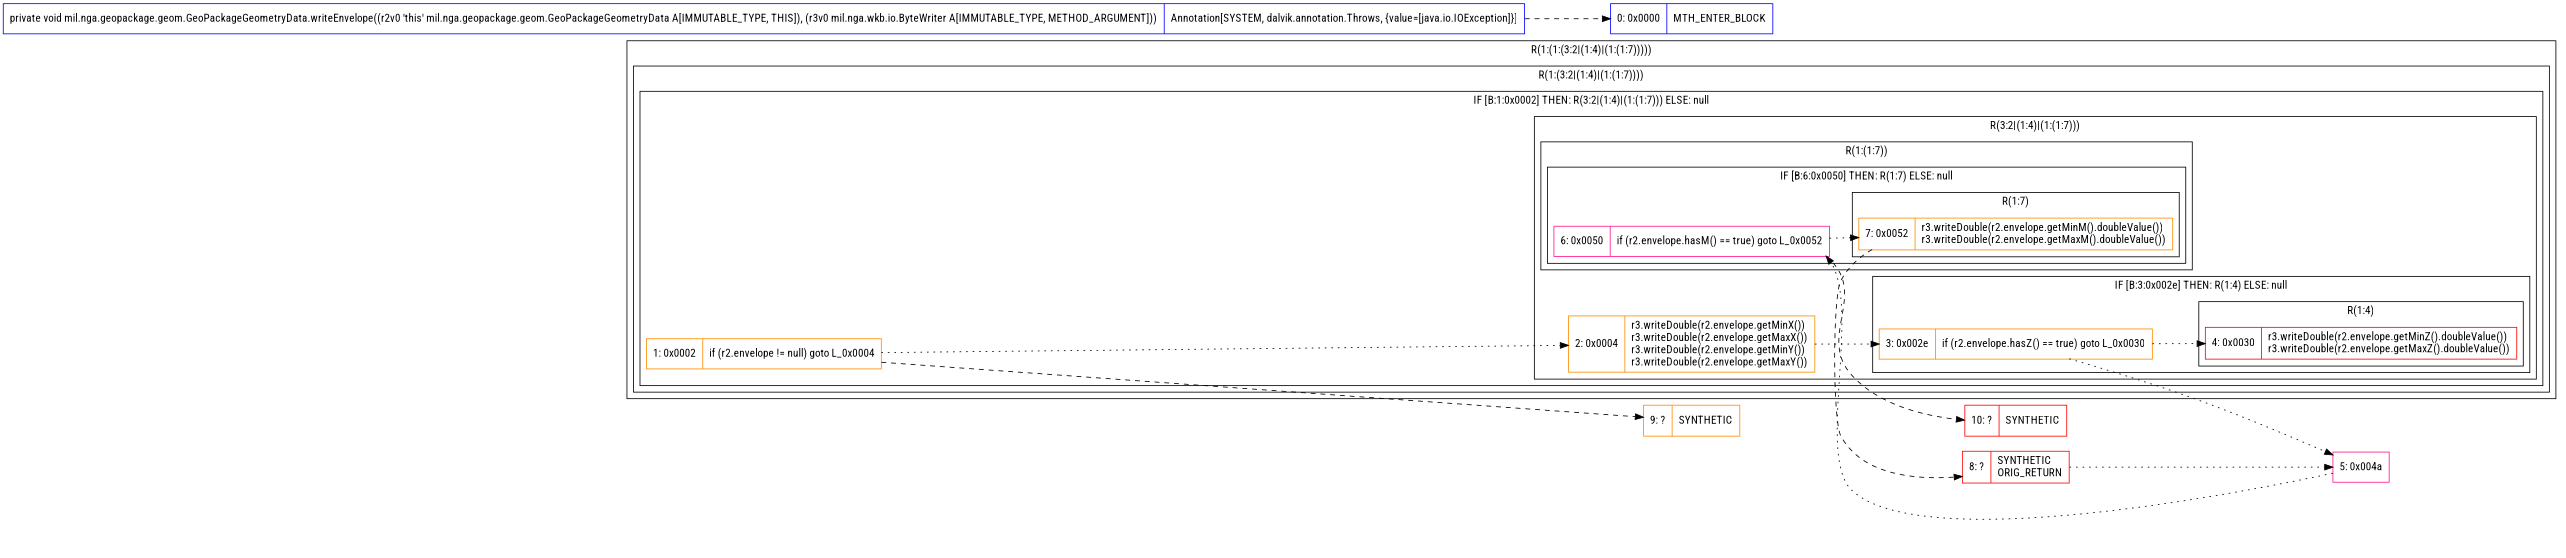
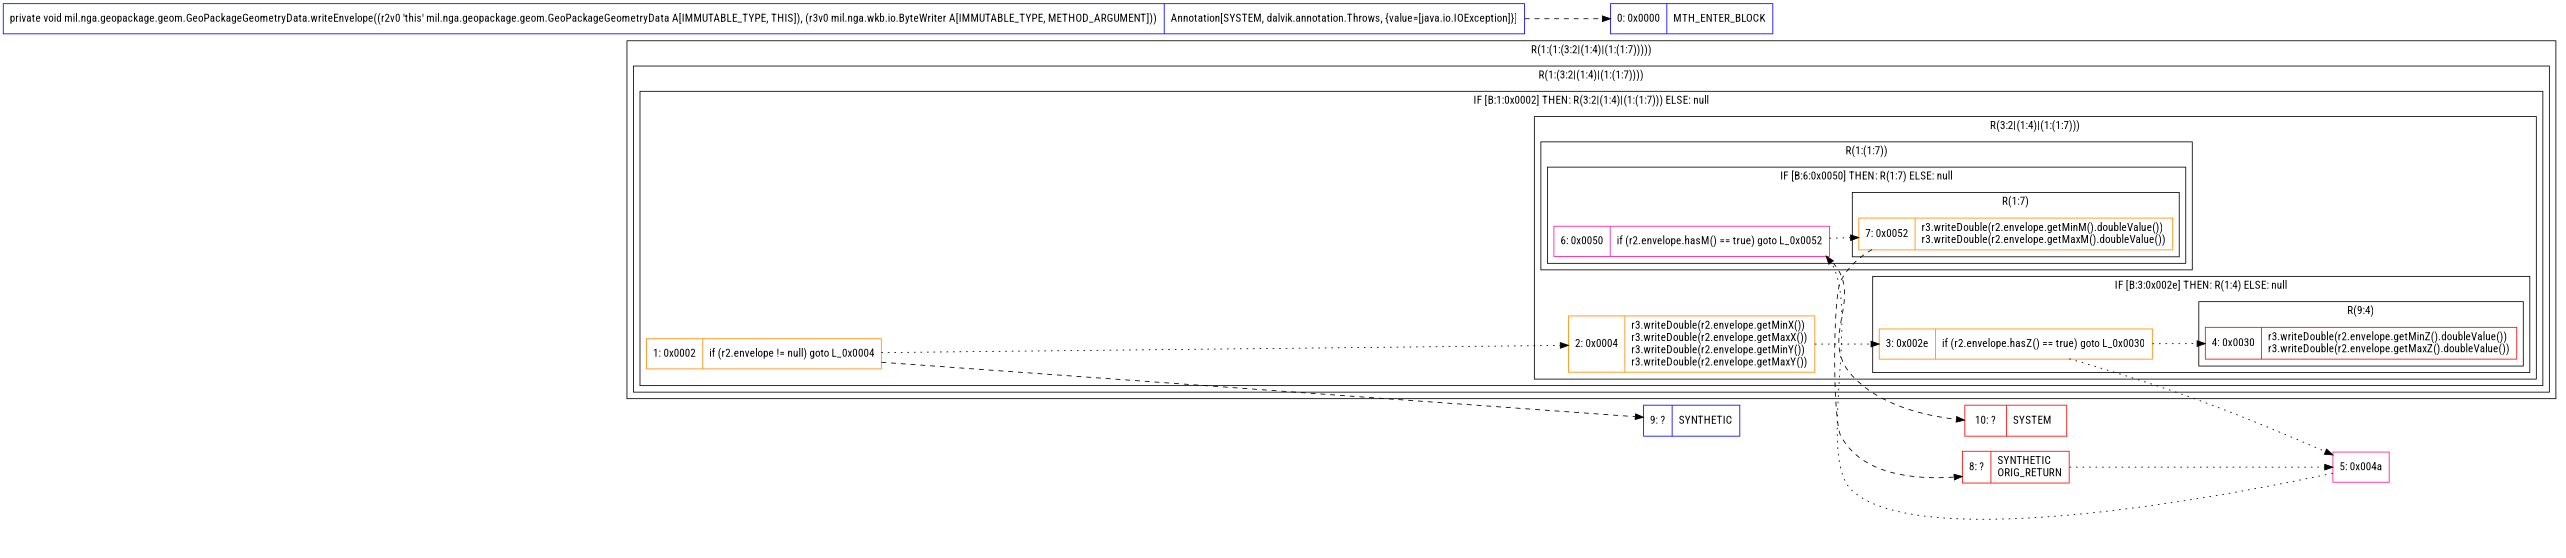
(2361, 311) -> (2361, 311)
(2033, 420) -> (2032, 420)
(1692, 421) -> (1692, 421)
